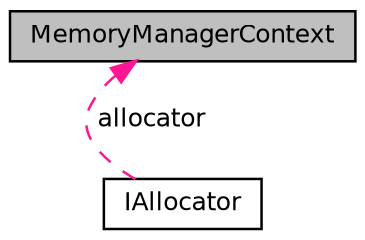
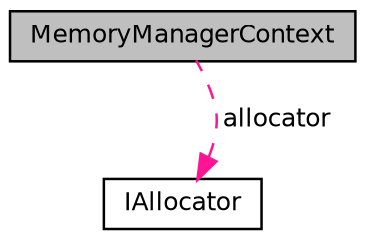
(89, 134) -> (215, 108)
